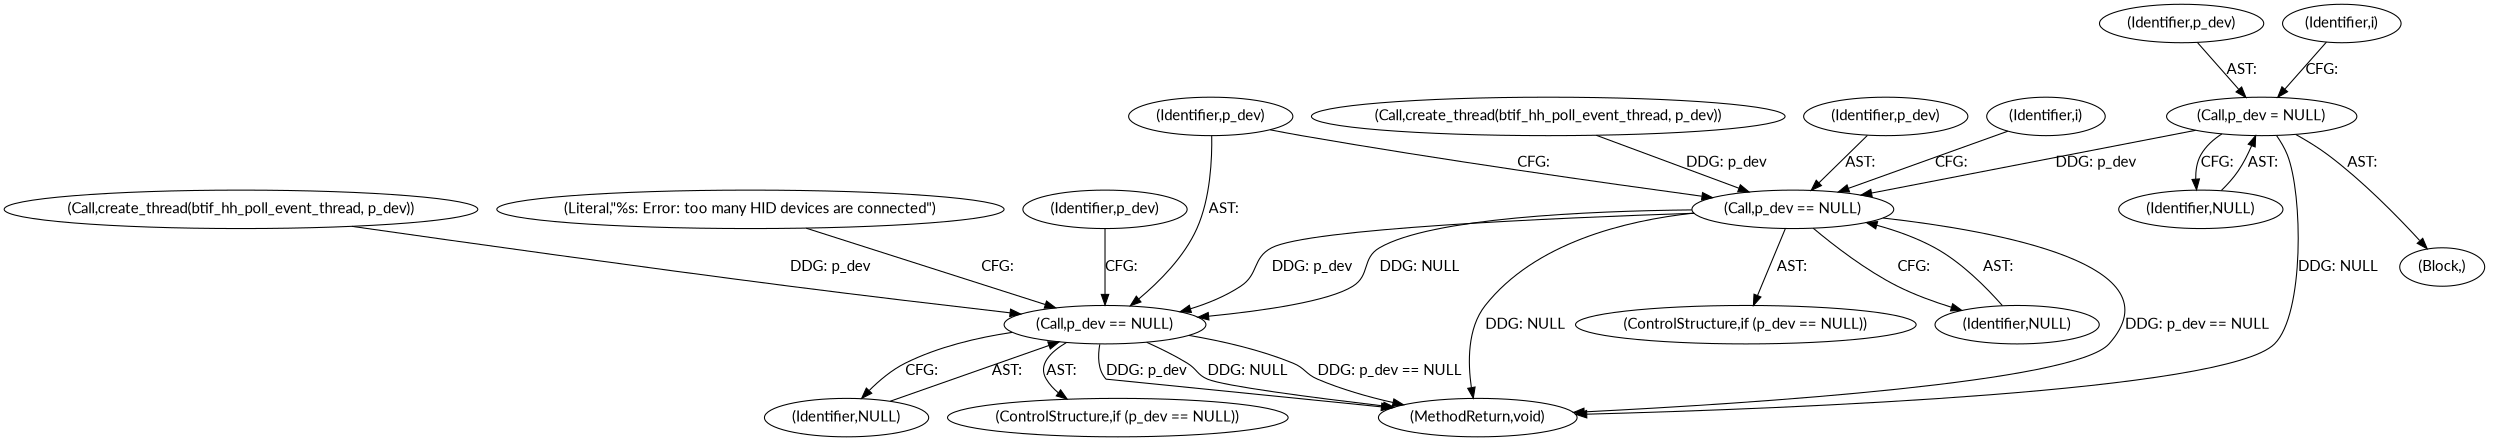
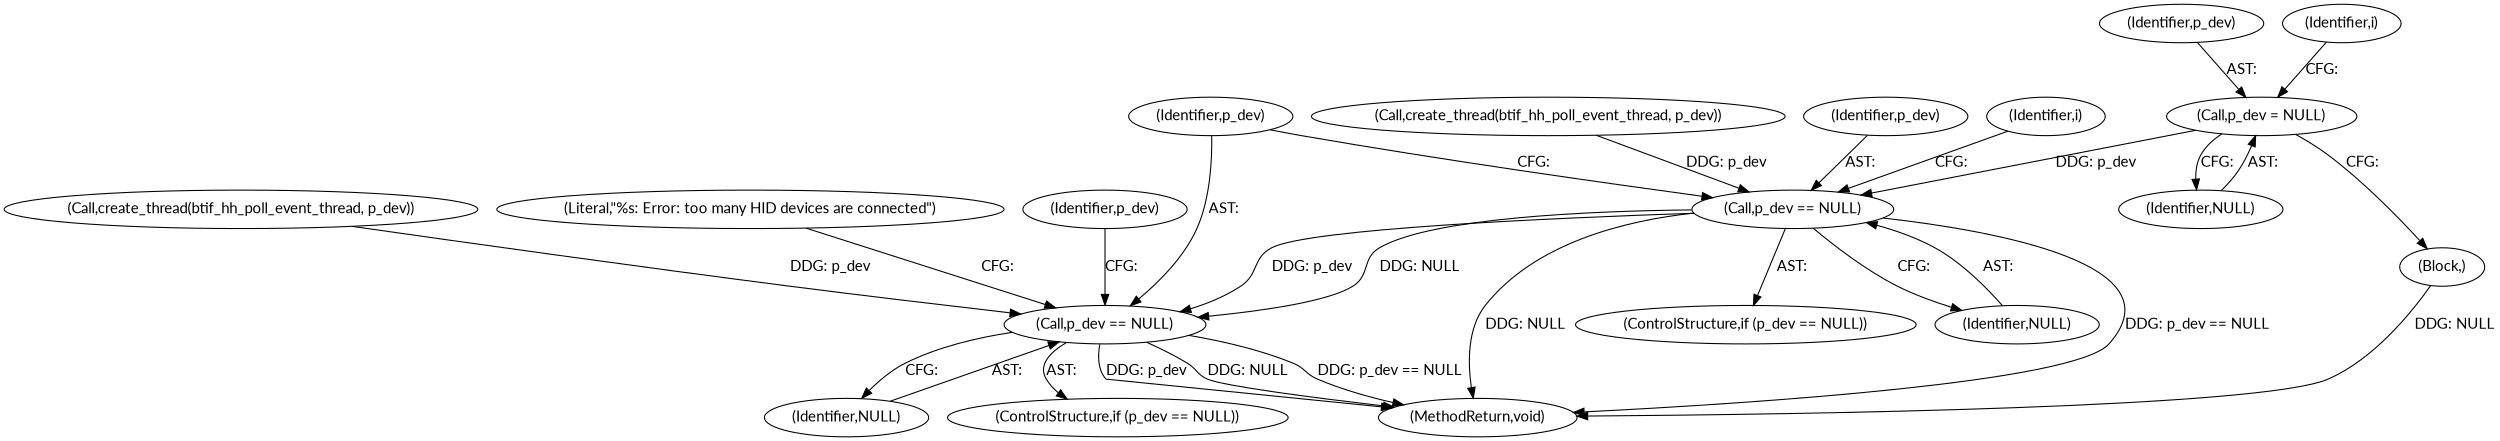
(2365, 163) -> (2365, 163)
(2042, 390) -> (2029, 407)
